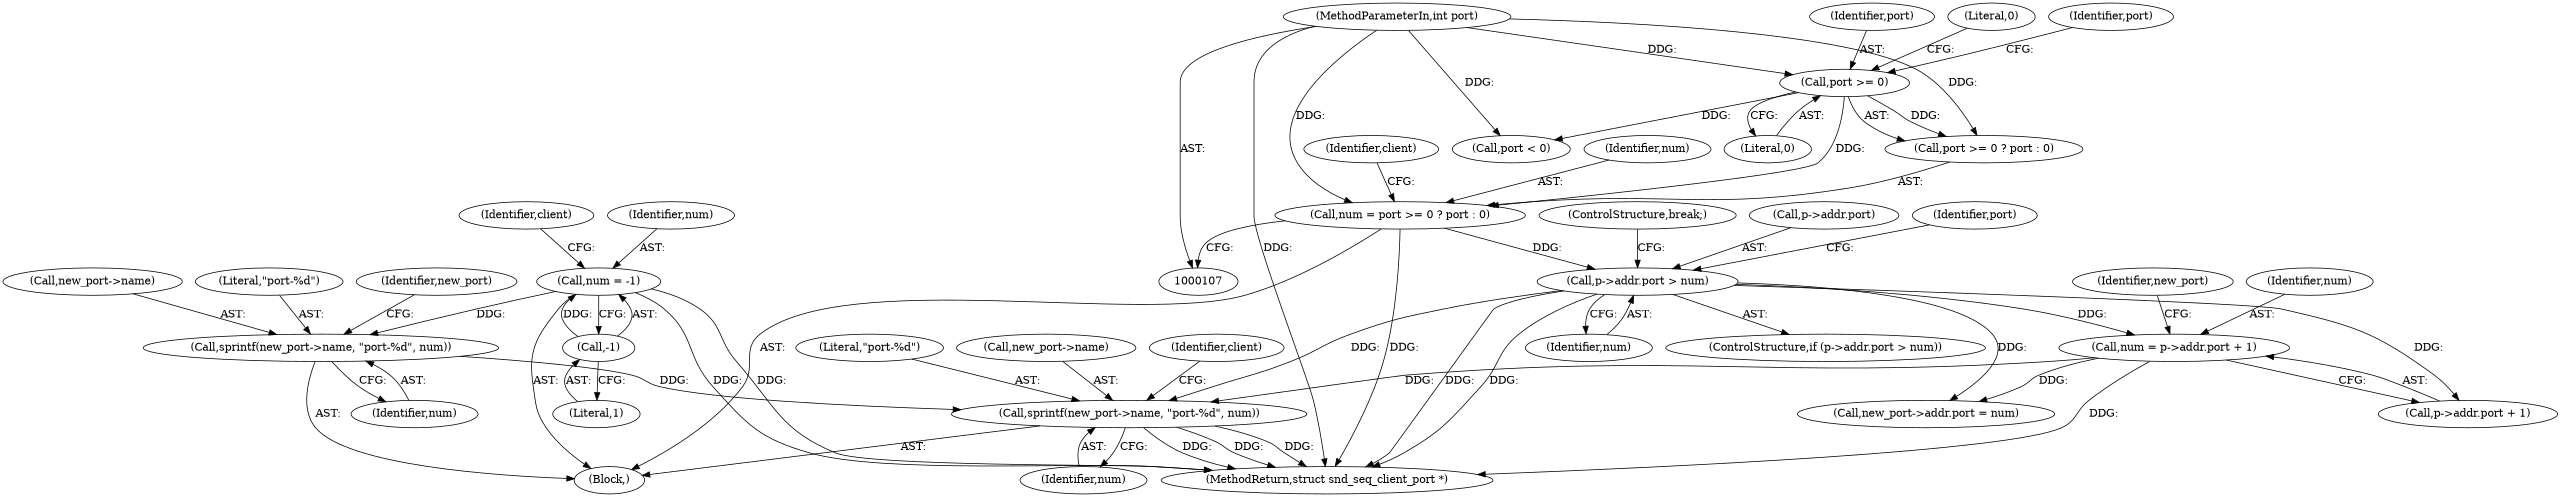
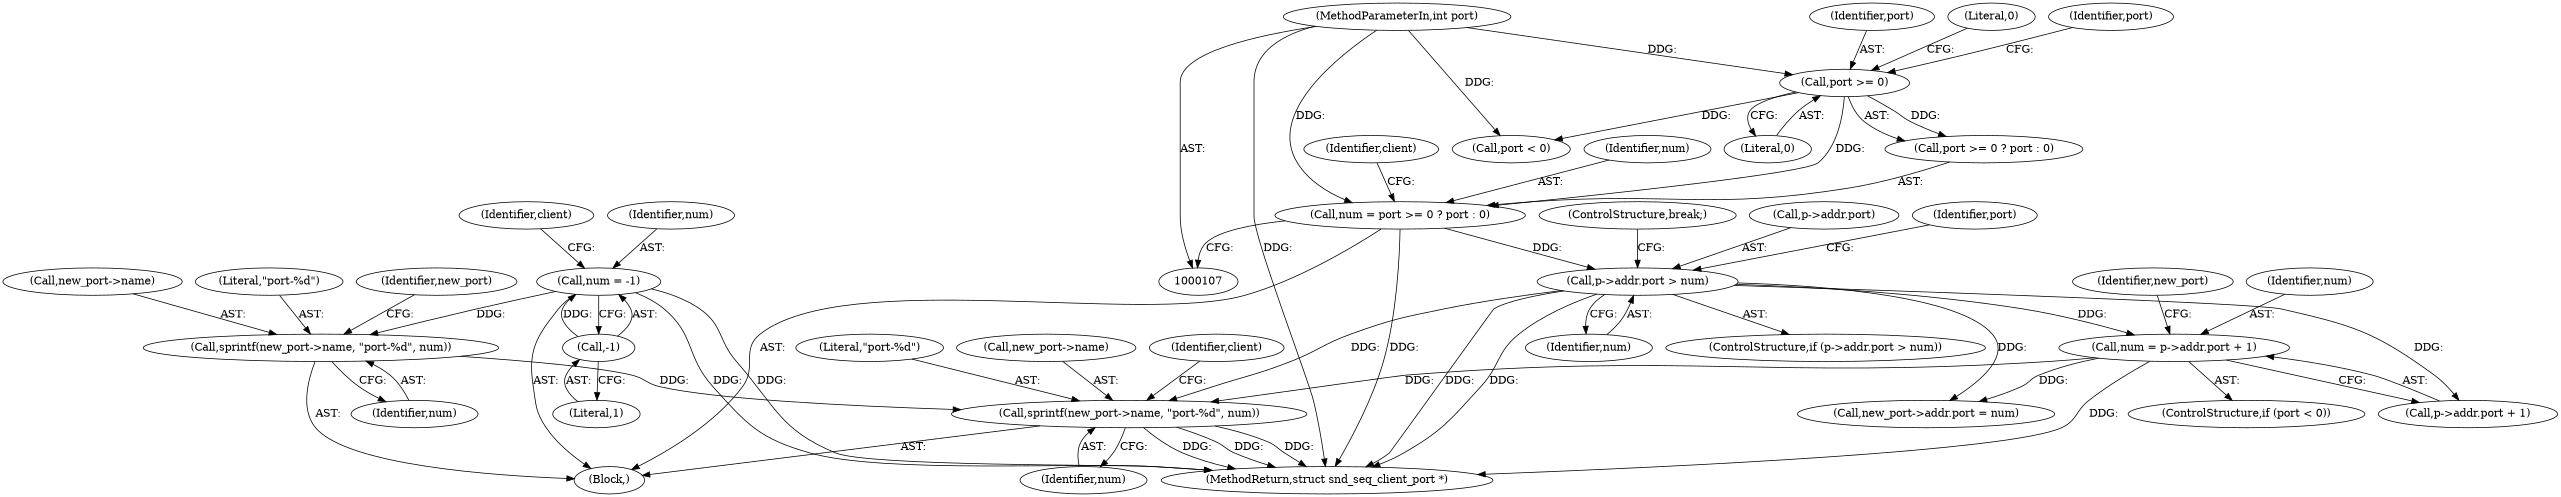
(1756, 34) -> none
none -> (2246, 414)
